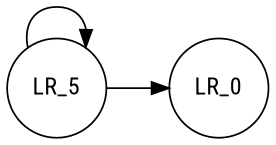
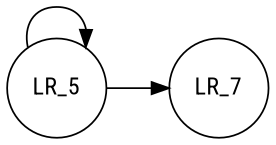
(219, 88) -> (219, 88)
